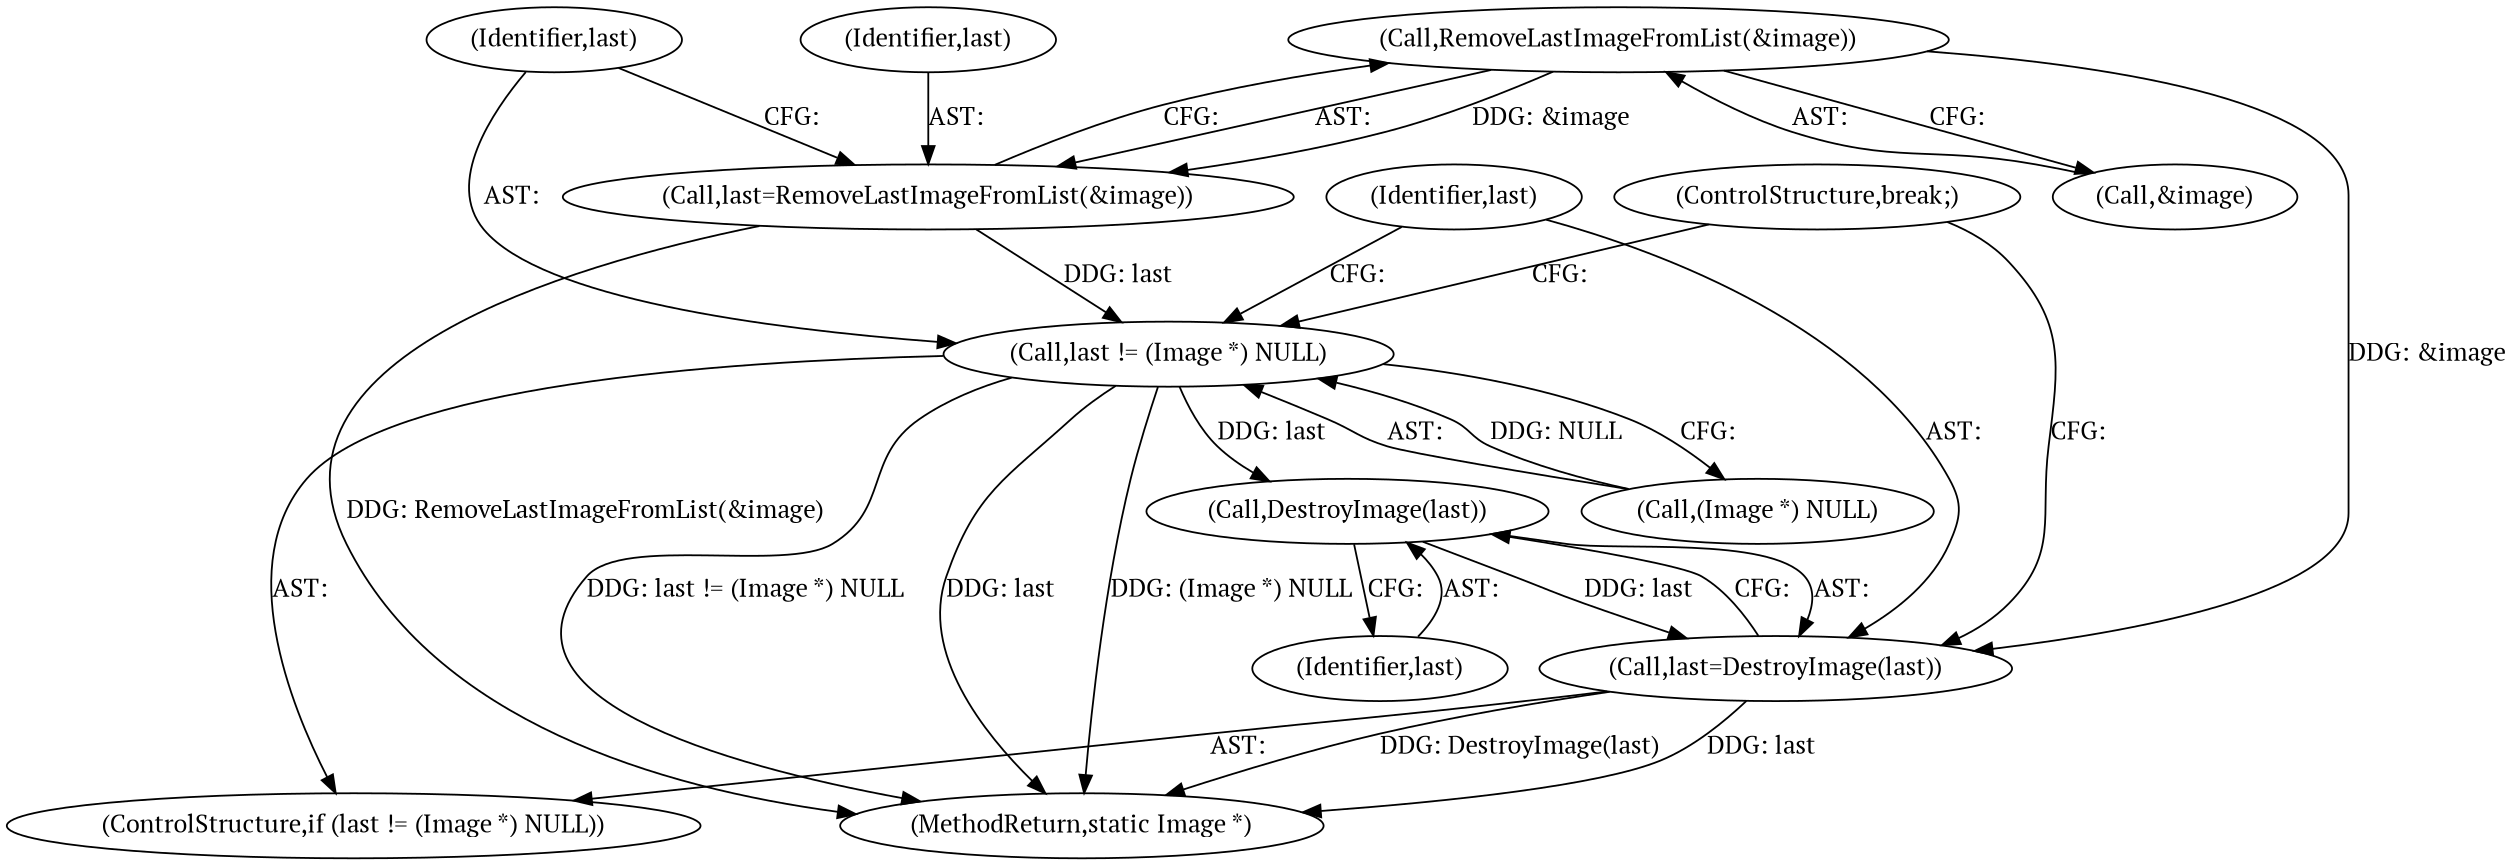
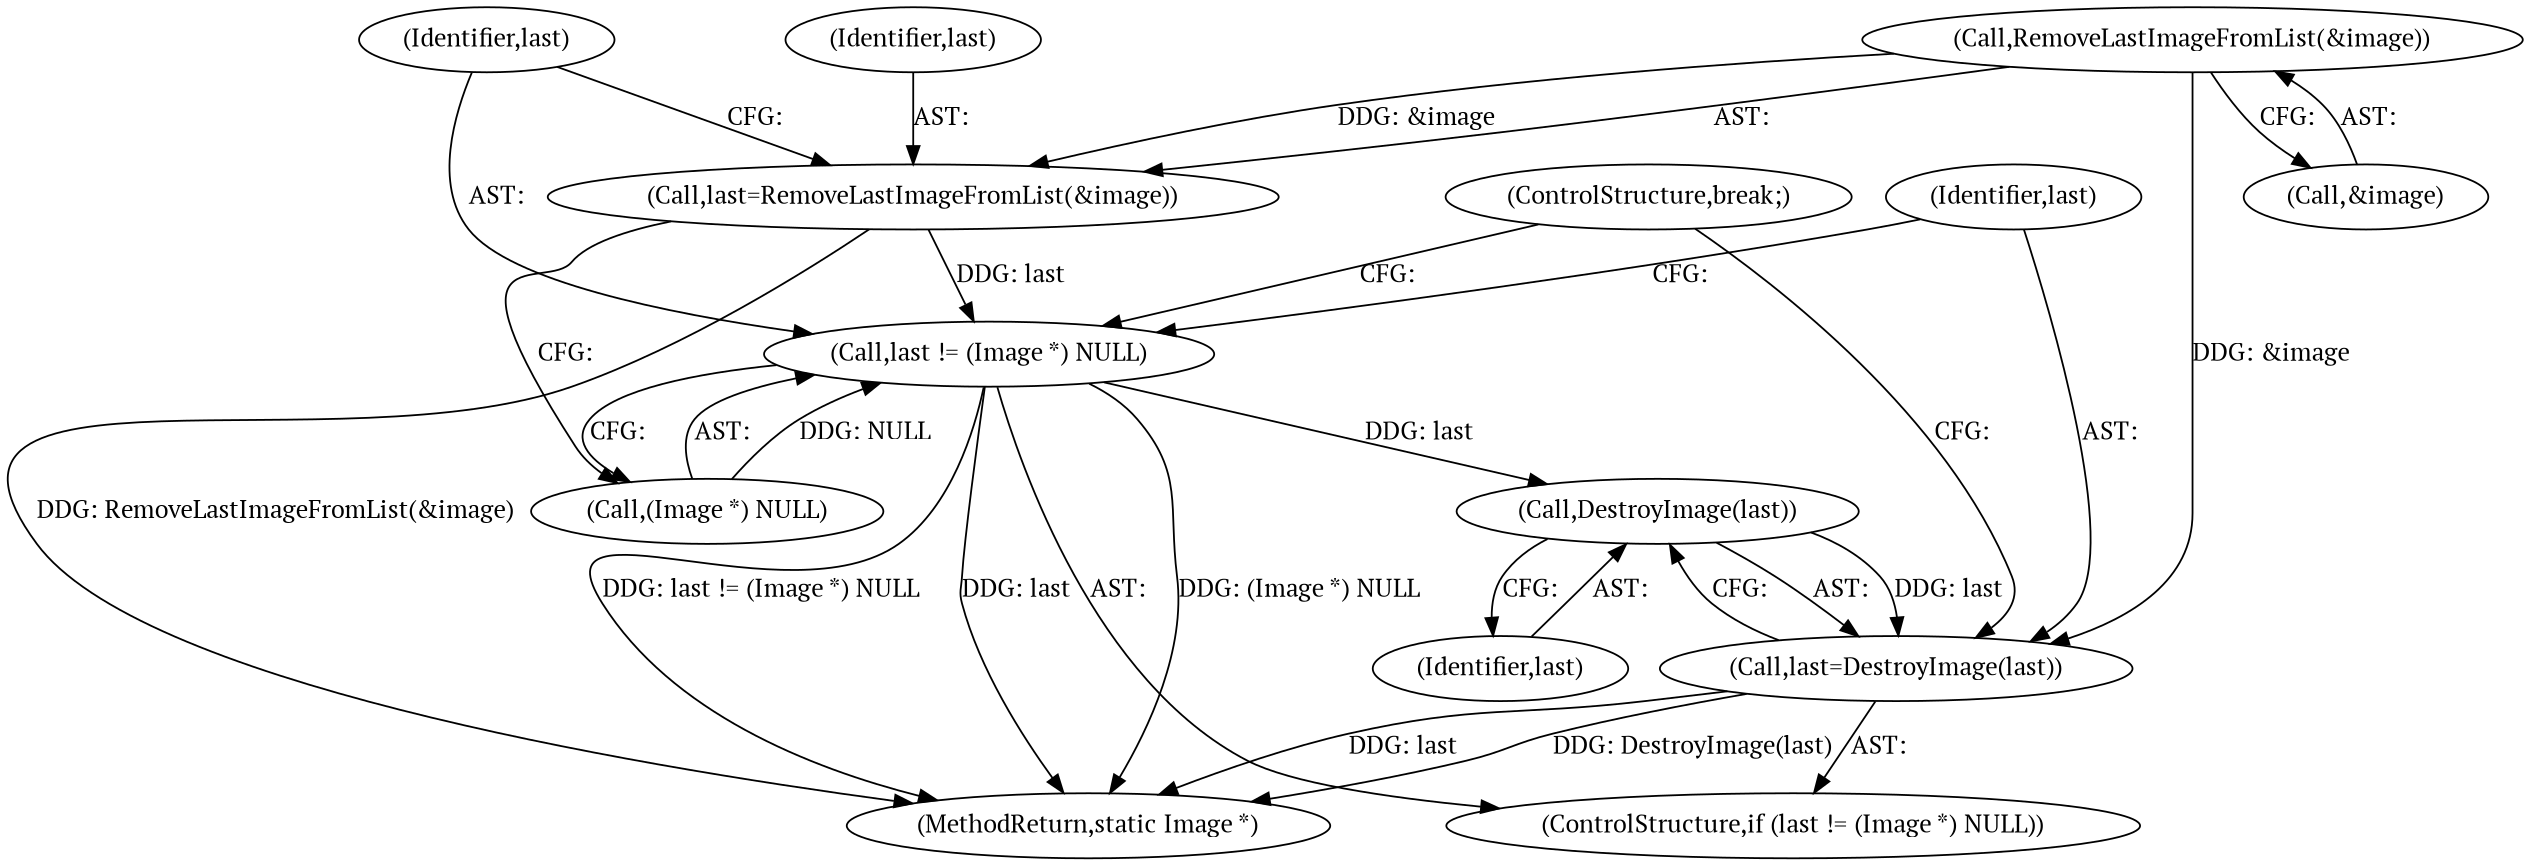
(1179, 101) -> (507, 305)
